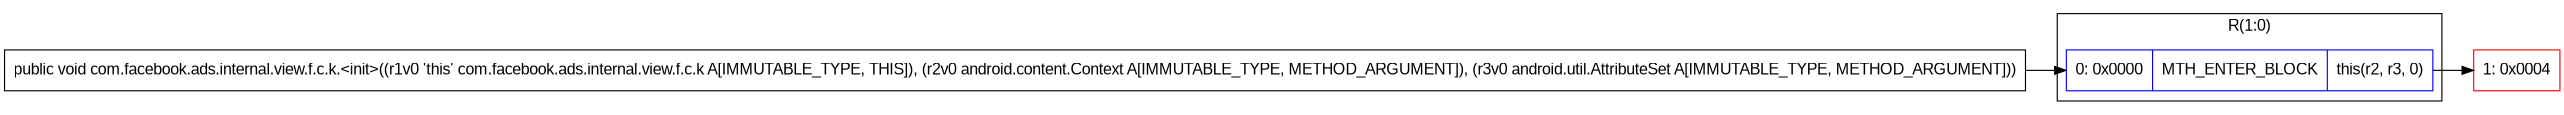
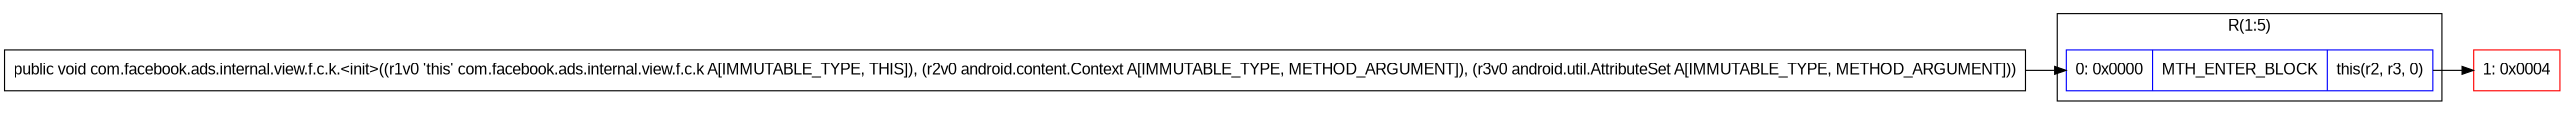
(2250, 27) -> (2250, 27)
